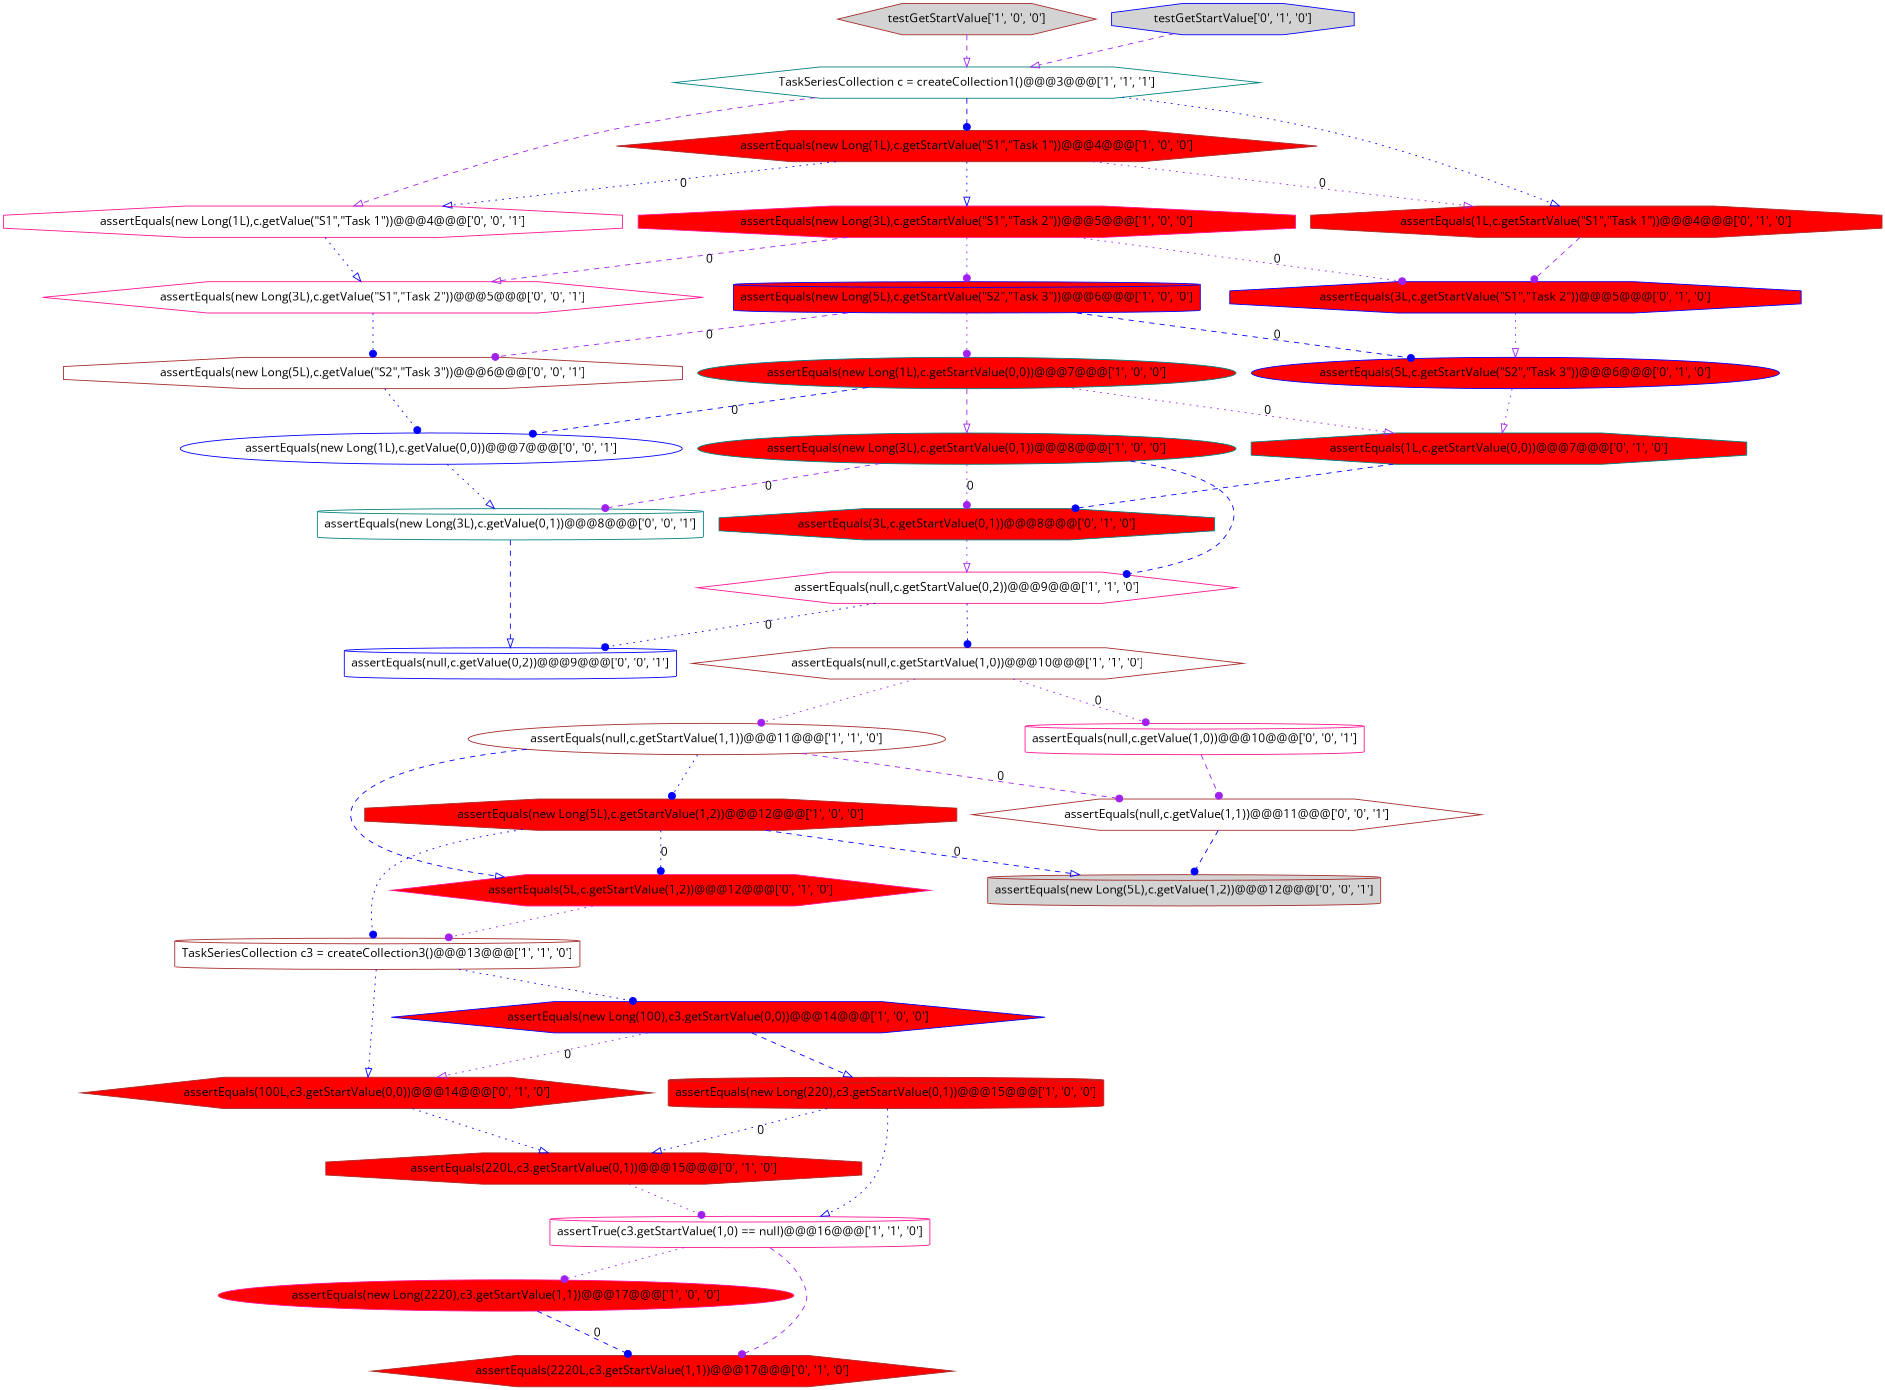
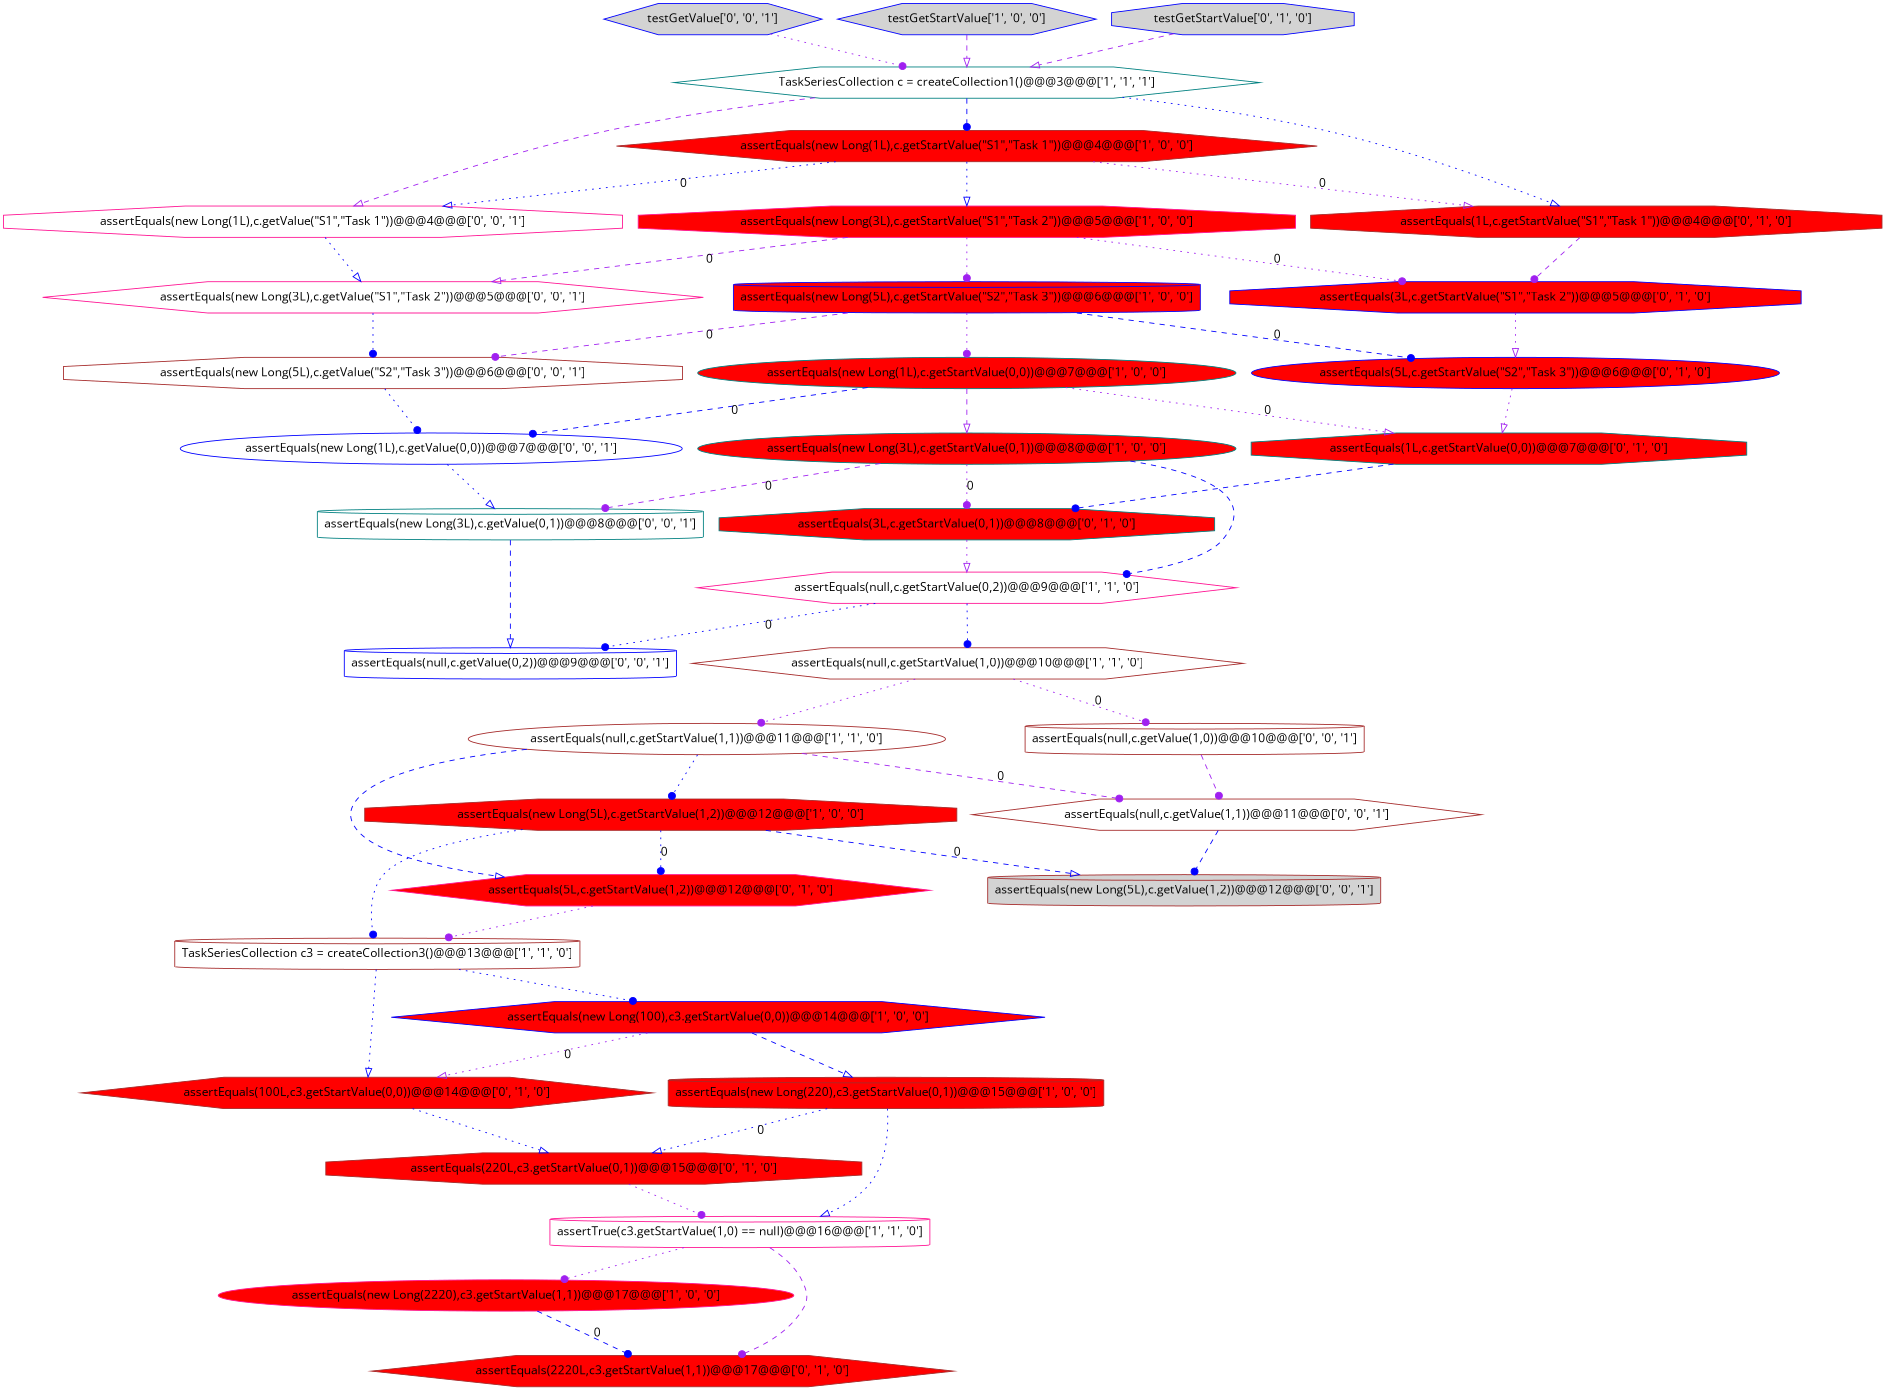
none -> (713, 19)
(967, 19) -> (967, 19)
(1195, 739) -> (1195, 739)
